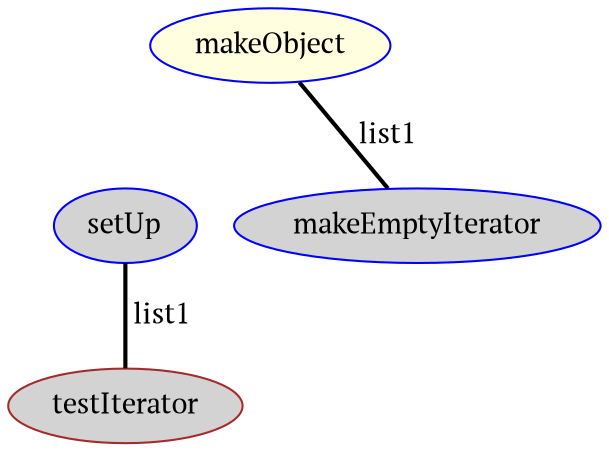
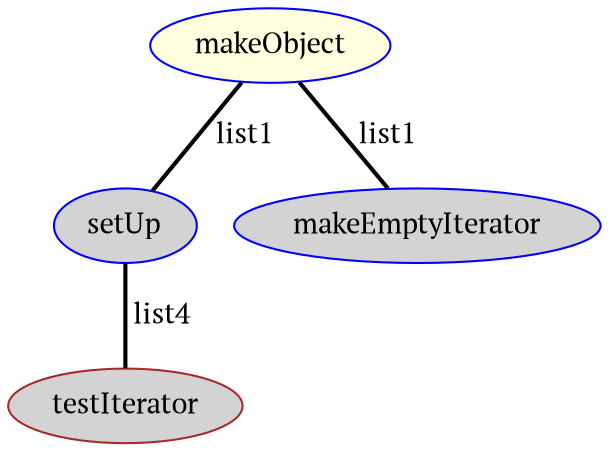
none -> (197, 137)
(159, 316) -> (159, 316)
